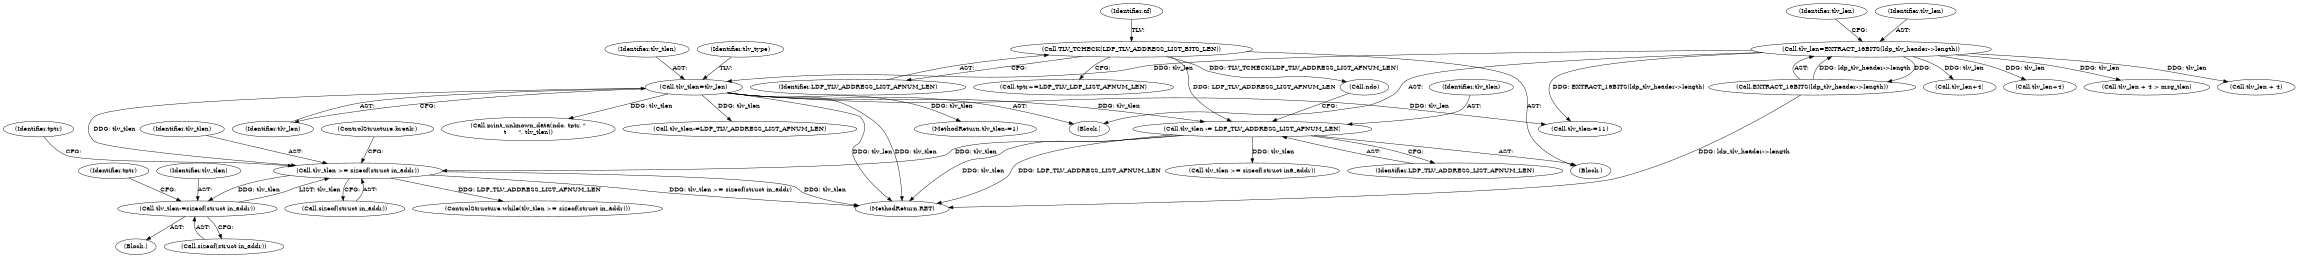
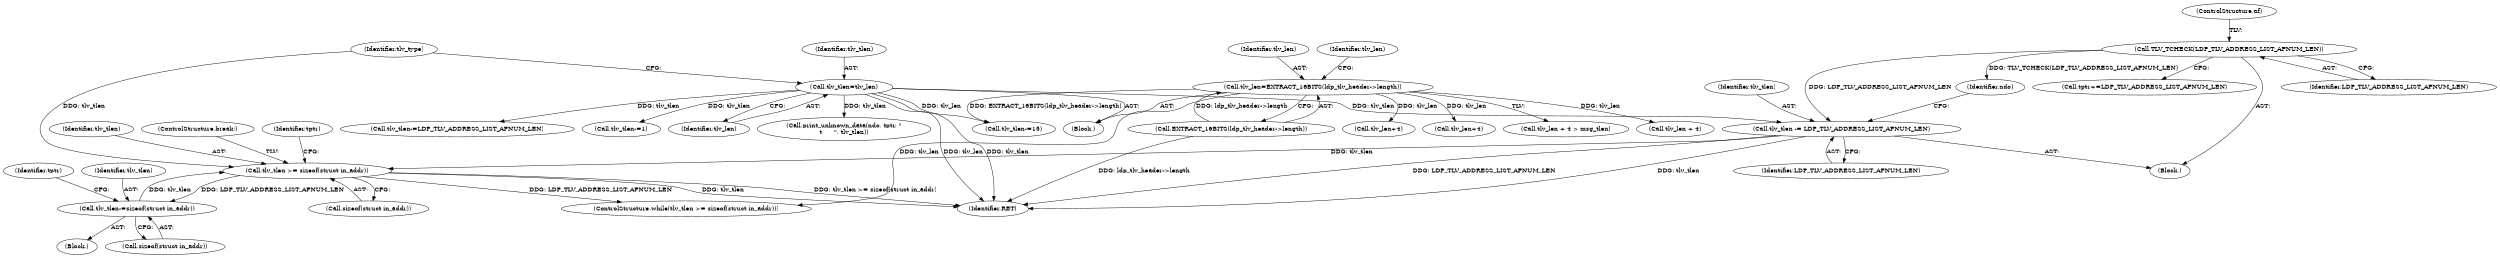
(1132, 11) -> (2229, 11)
(1132, 49) -> (2229, 49)
(1241, 60) -> (1011, 144)
(727, 68) -> (655, 68)
(1924, 68) -> (1307, 106)
(2100, 68) -> (1519, 106)
(1074, 87) -> (2145, 87)
(1364, 87) -> (1990, 87)
(256, 99) -> (90, 91)
(975, 129) -> (621, 129)
(1580, 129) -> (1014, 129)
(377, 152) -> (273, 152)
(1252, 171) -> none
(259, 190) -> (273, 190)
(320, 190) -> (170, 190)
(902, 209) -> (993, 209)
